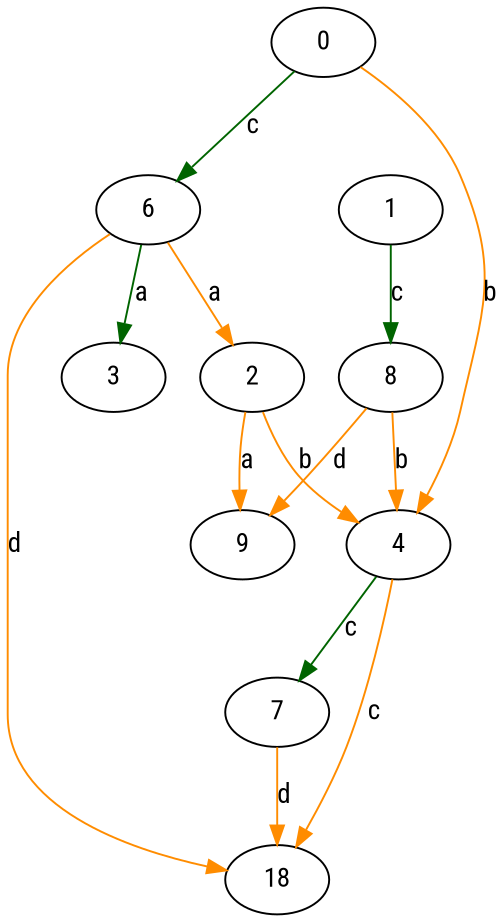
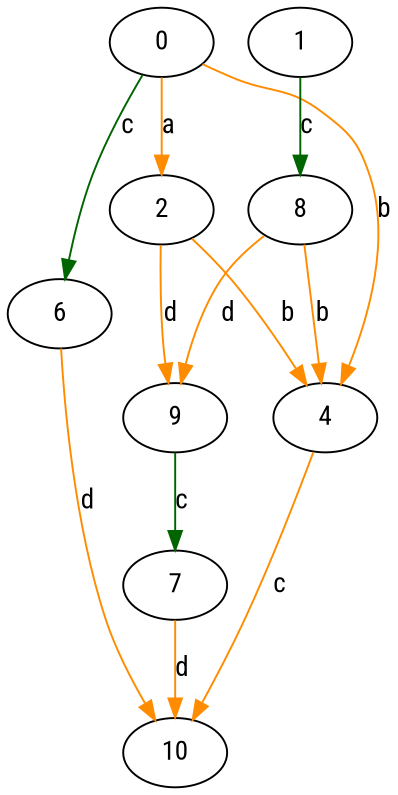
(195, 285) -> (162, 116)
(114, 377) -> none
(247, 461) -> (170, 314)
(344, 621) -> (175, 492)
(277, 880) -> (175, 753)
